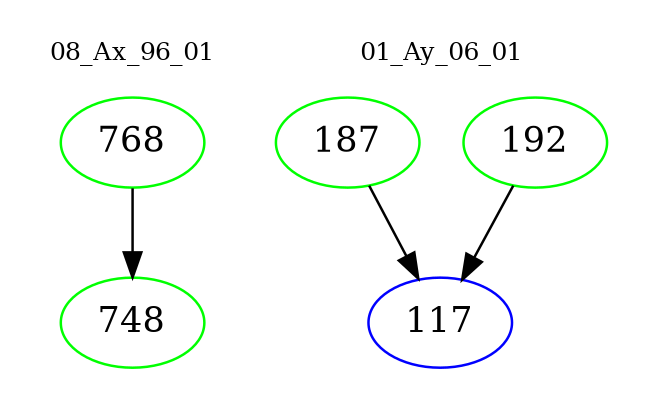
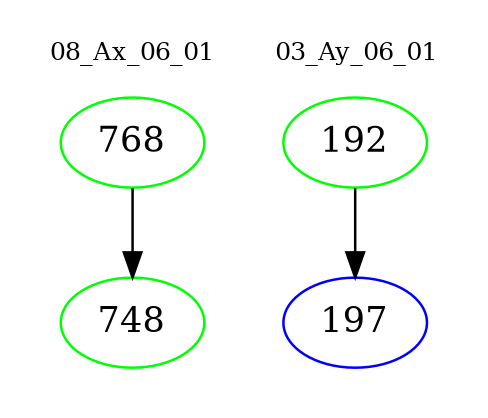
(133, 54) -> (133, 54)
(441, 54) -> (356, 54)
(348, 143) -> none
(440, 323) -> (355, 323)
